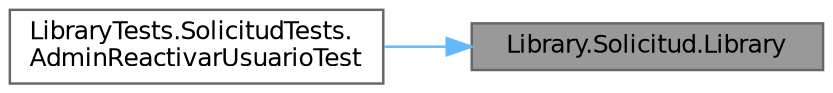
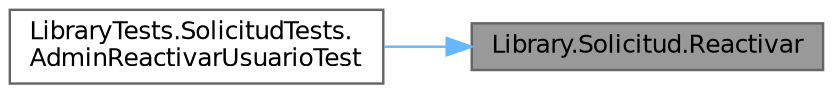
(647, 47) -> (647, 47)
